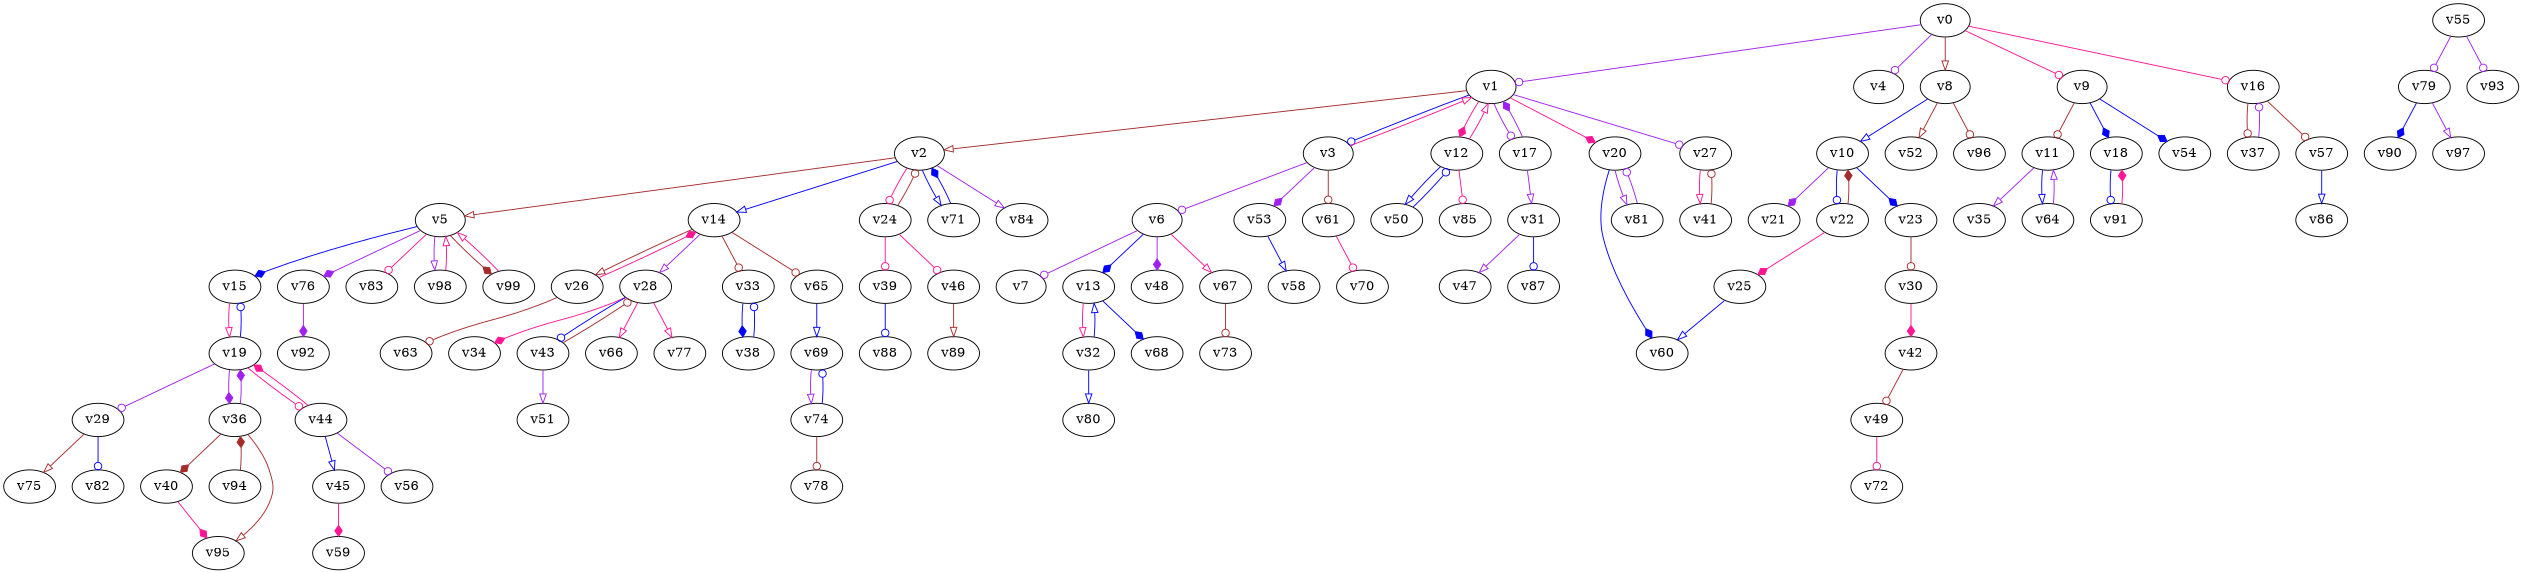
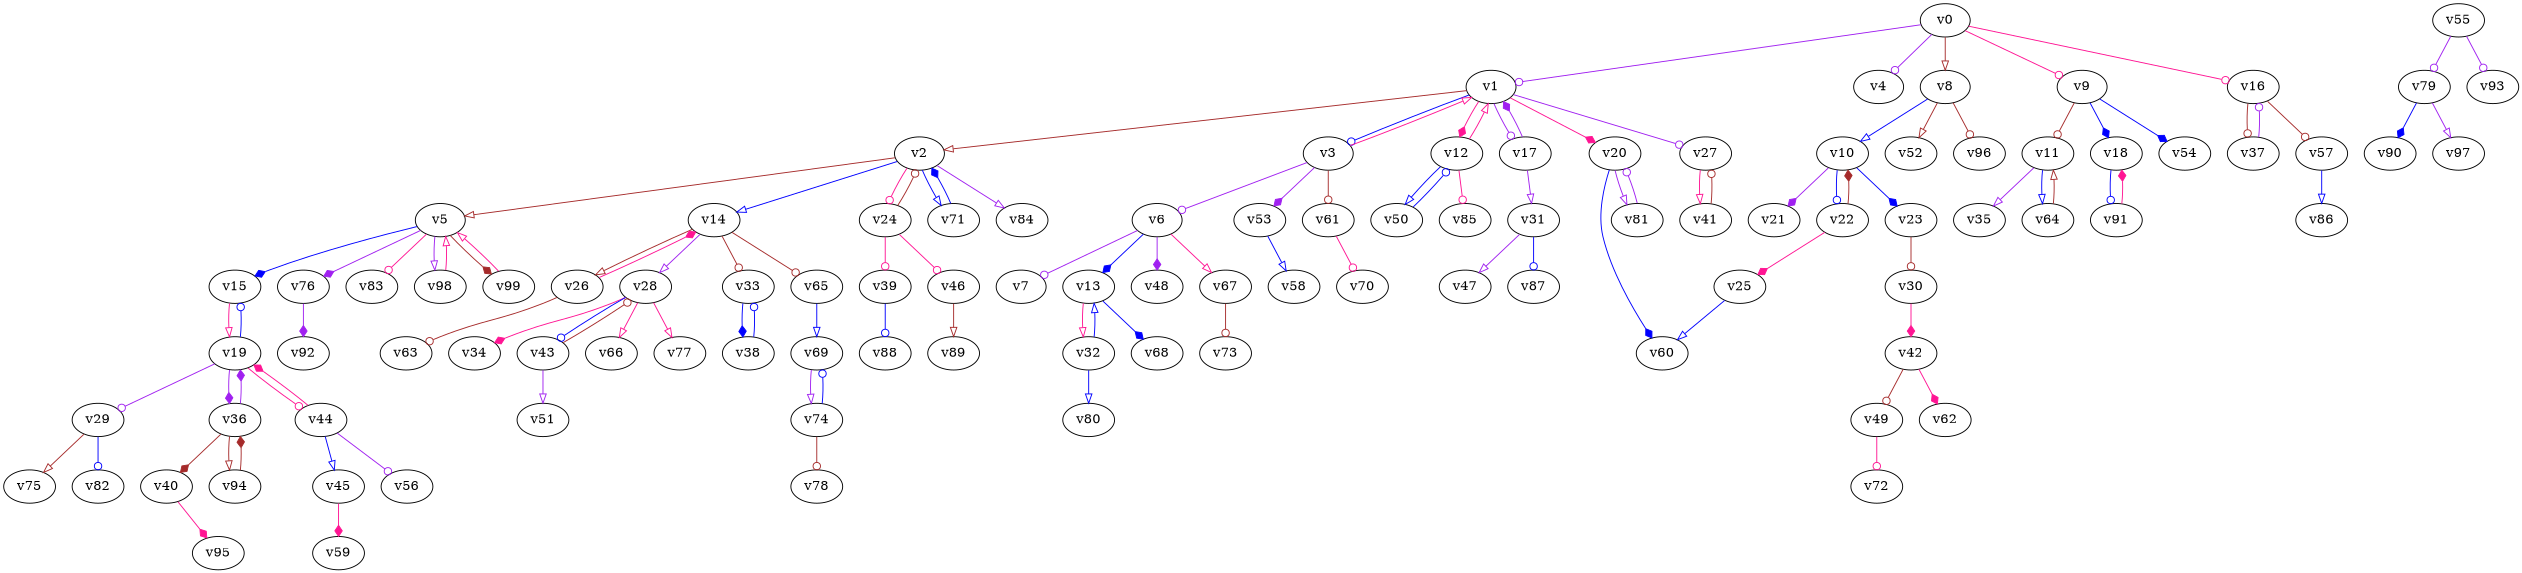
(2054, 192) -> (2054, 192)
none -> (1945, 420)
(273, 487) -> (229, 449)
